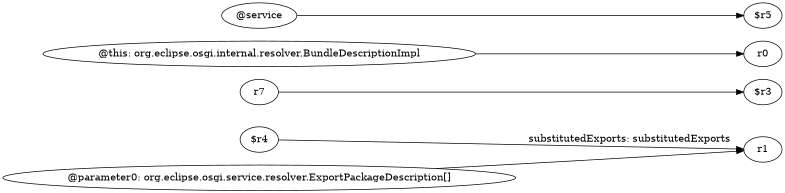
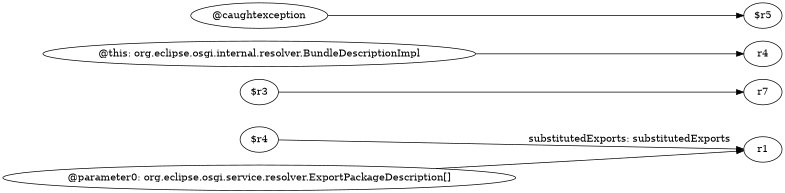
(259, 16) -> (259, 16)
(763, 54) -> (763, 54)
(507, 92) -> (507, 92)
